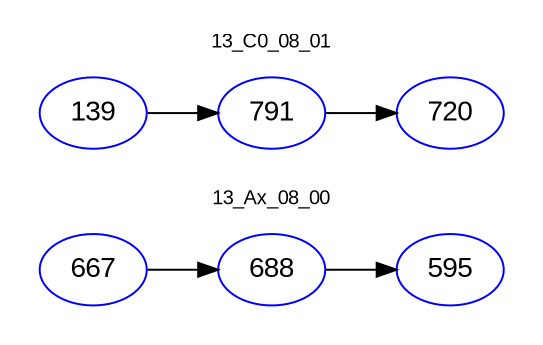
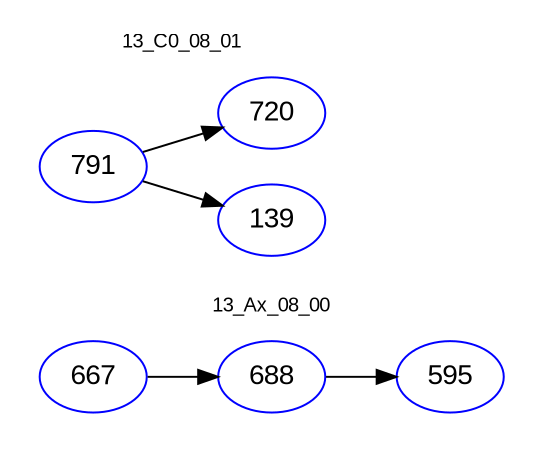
(173, 113) -> (173, 190)
